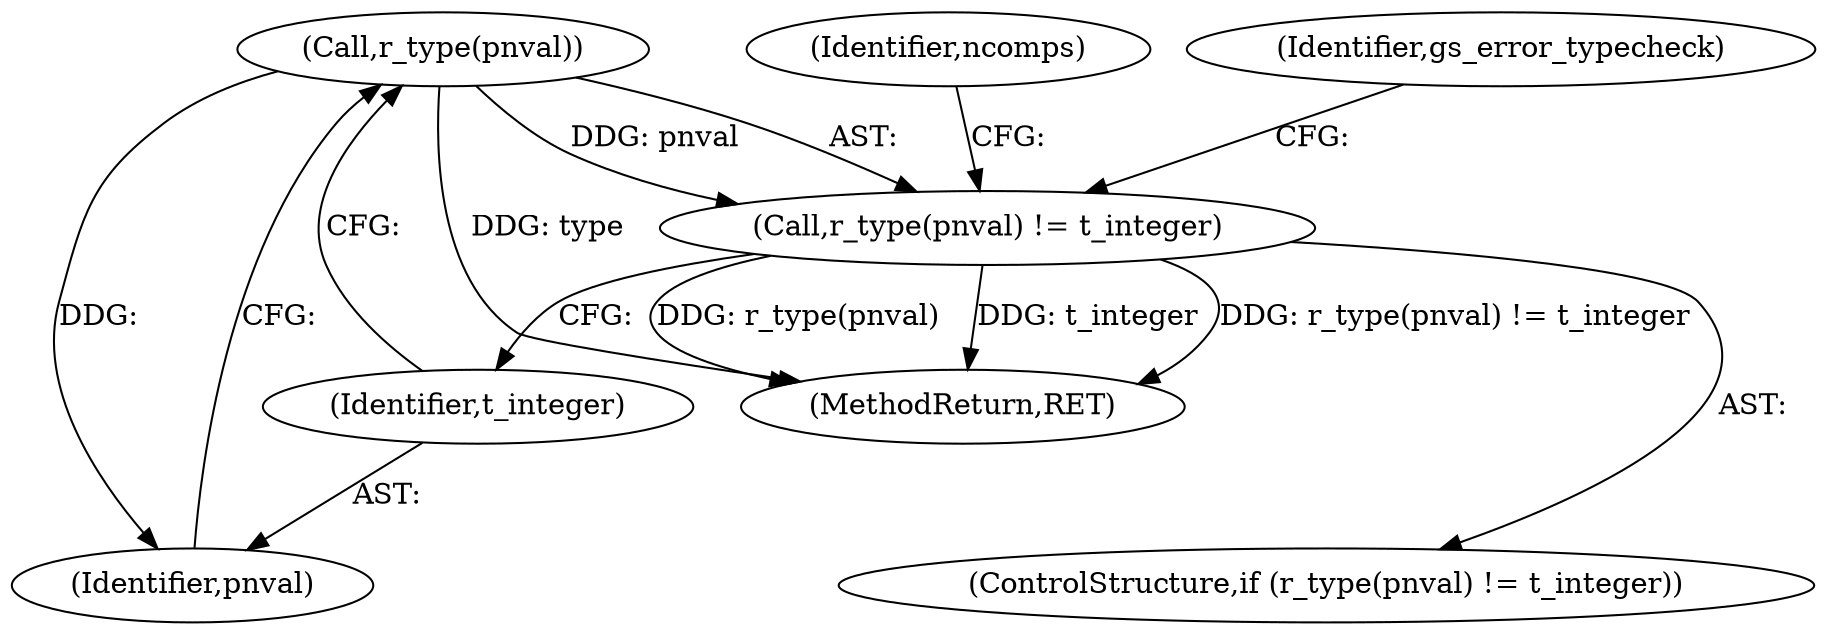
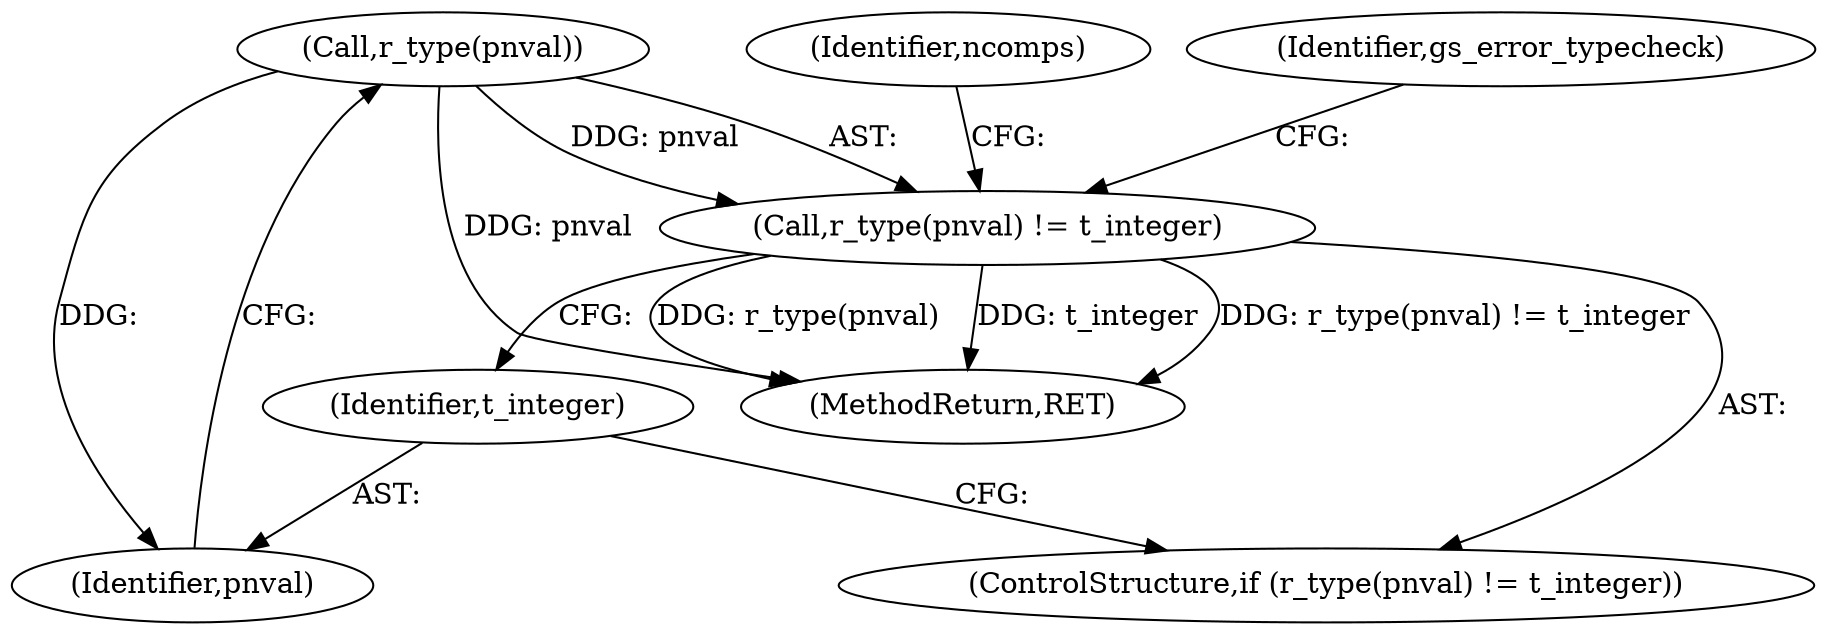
(548, 228) -> (548, 228)
(320, 245) -> (879, 491)
